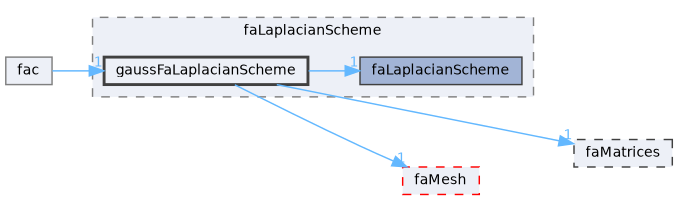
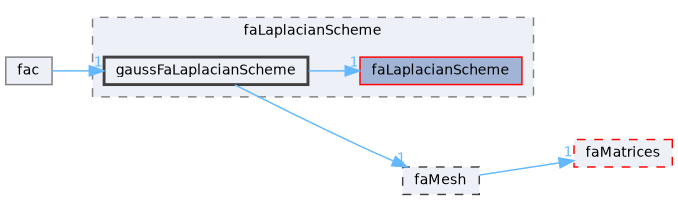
(441, 71) -> (441, 71)
(418, 113) -> (519, 169)
(623, 153) -> (623, 153)
(441, 181) -> (441, 181)
